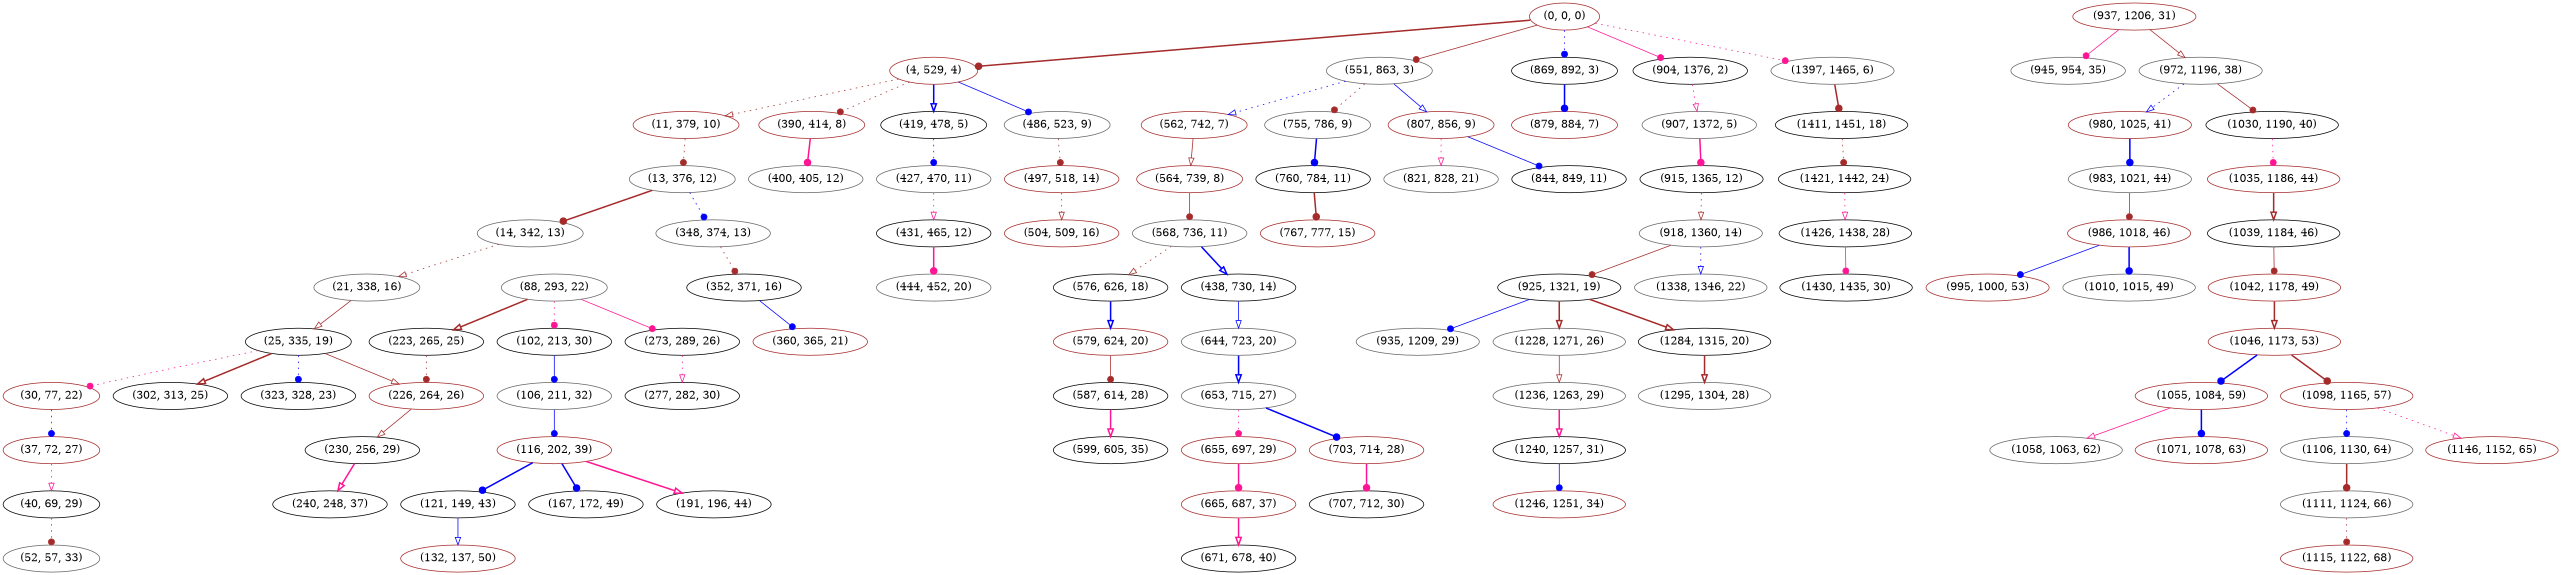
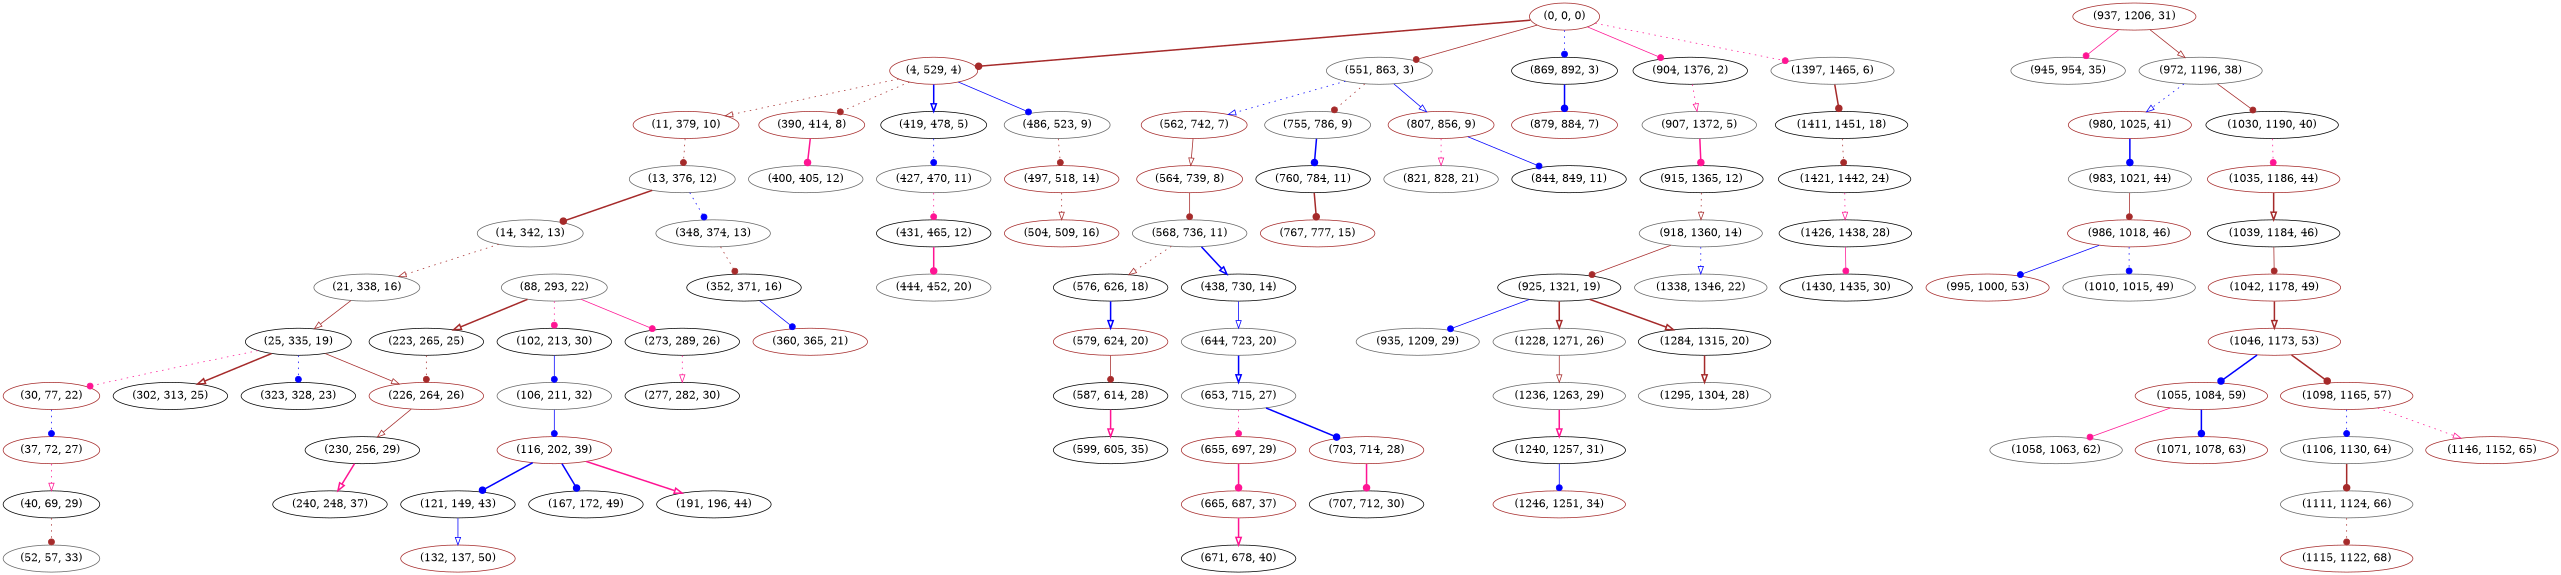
(934, 203) -> (934, 203)
(2129, 258) -> (2129, 258)
(2132, 422) -> (2132, 422)
